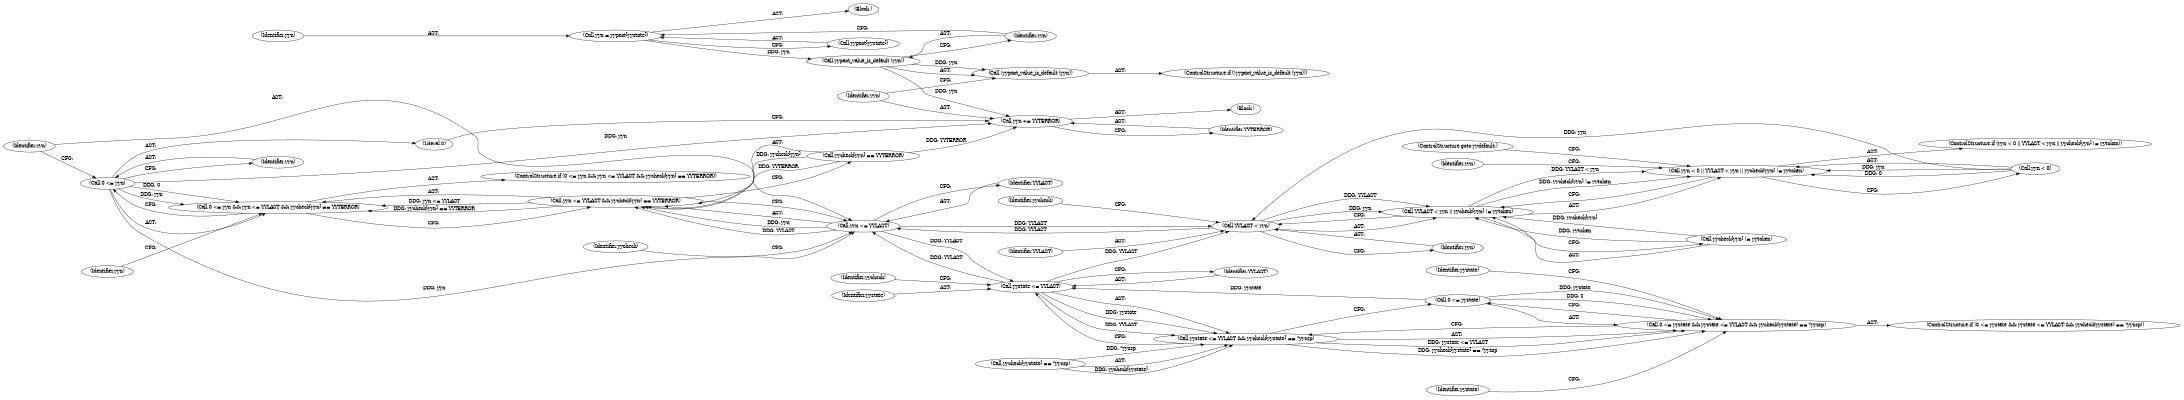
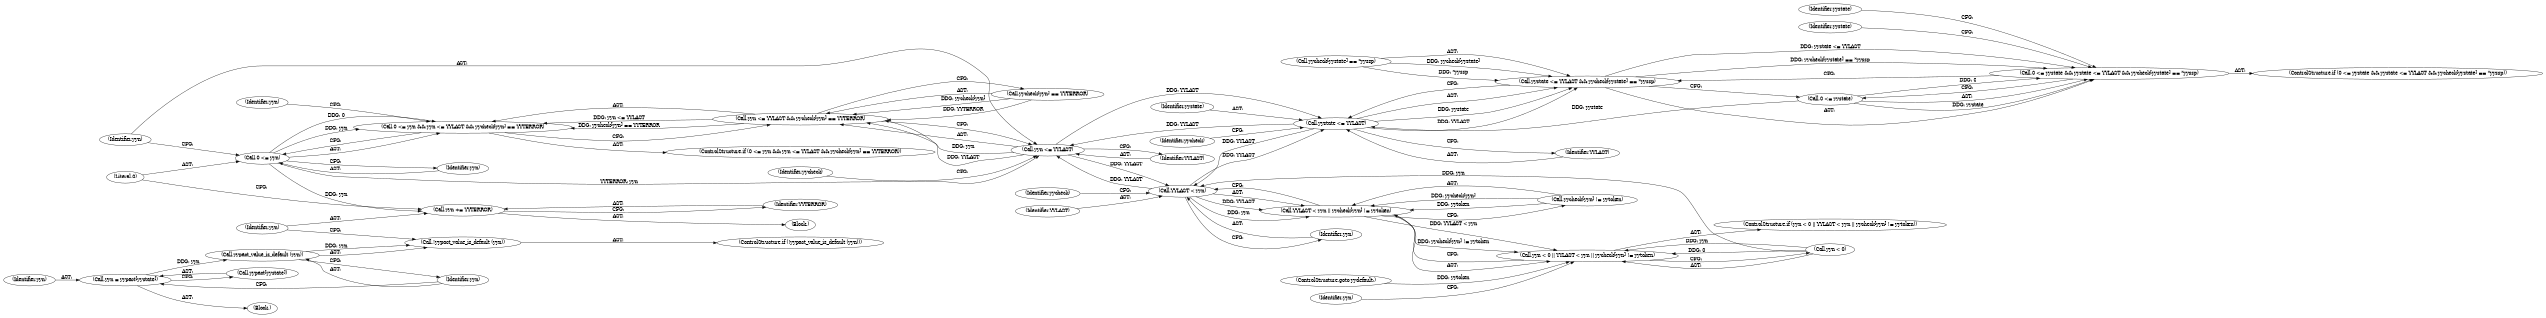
(940, 98) -> none
(257, 140) -> (189, 168)
(962, 144) -> none
(1575, 150) -> (1453, 278)
none -> (1255, 158)
(434, 288) -> (619, 182)
